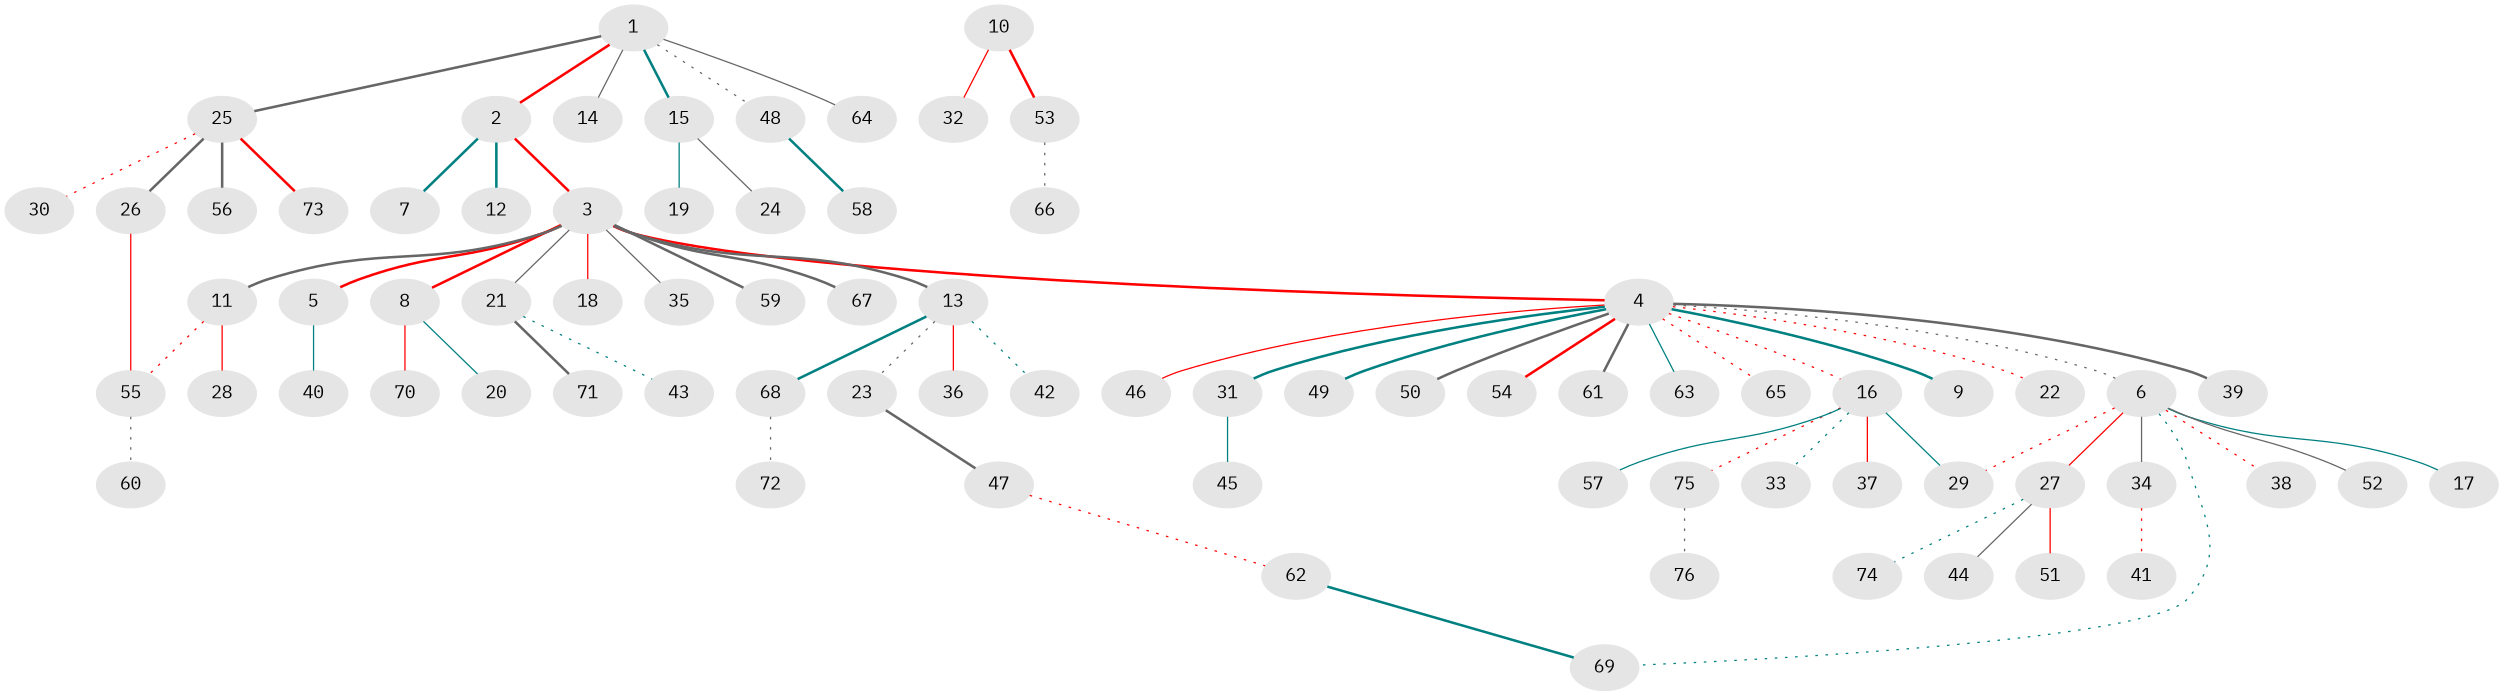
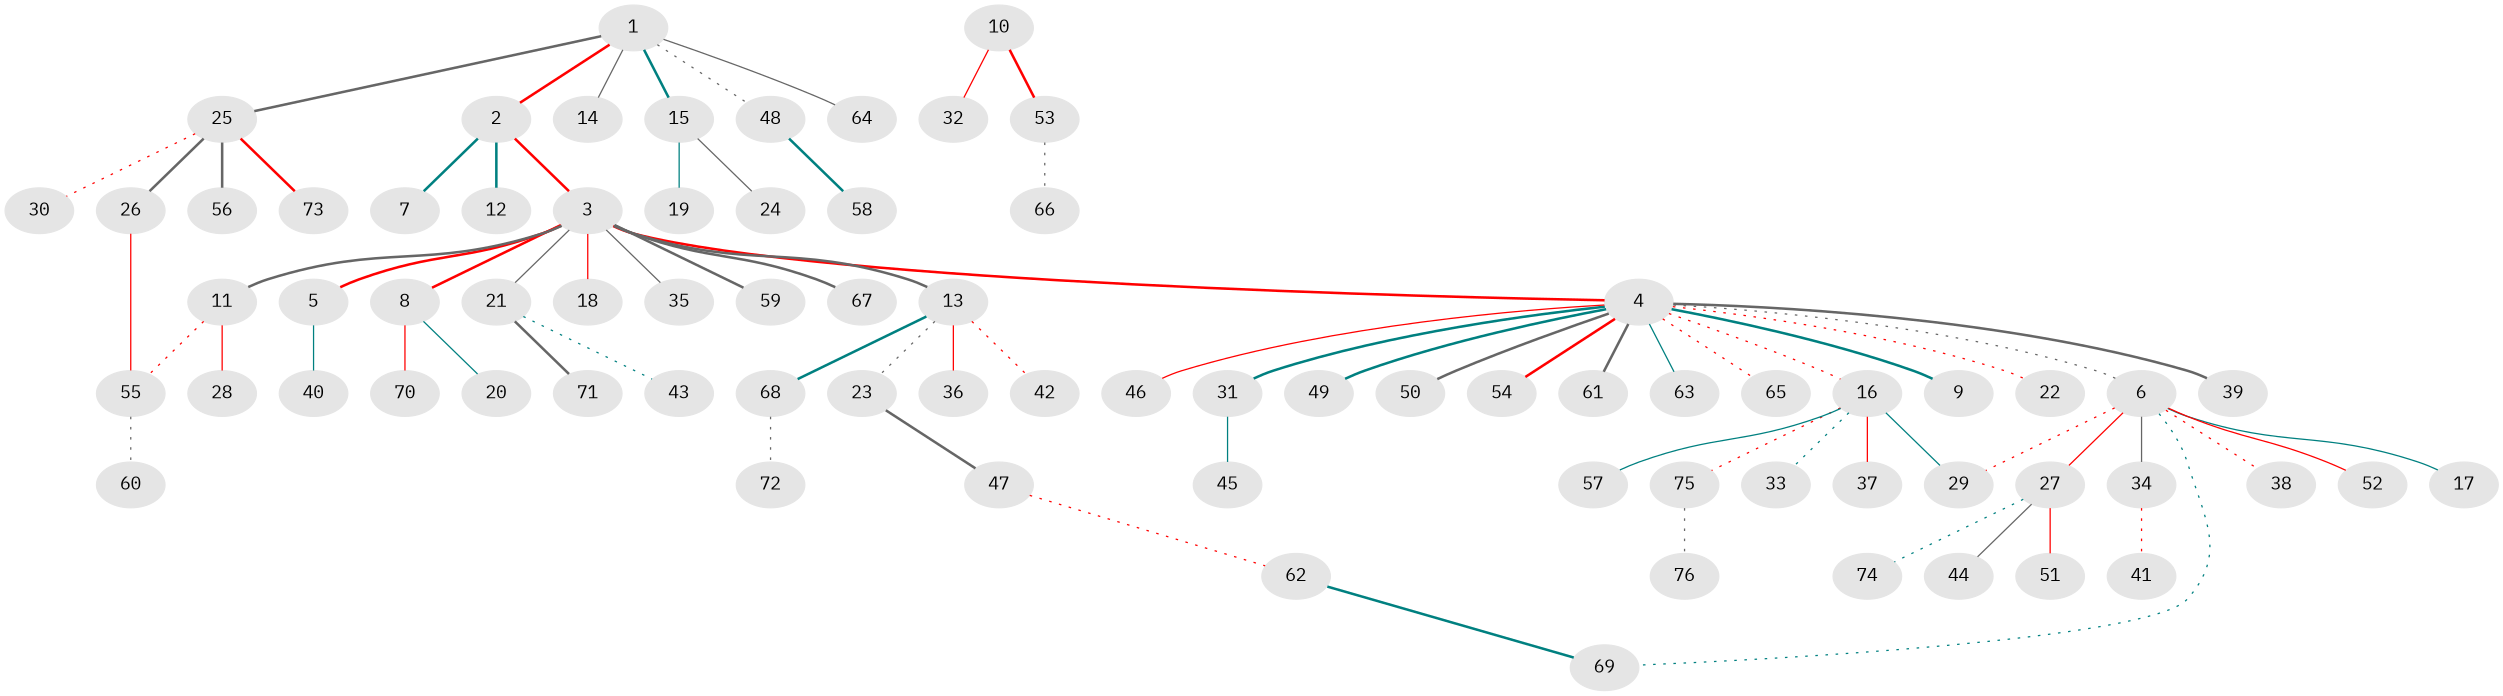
(999, 348) -> (999, 348)
(2275, 444) -> (2275, 444)
